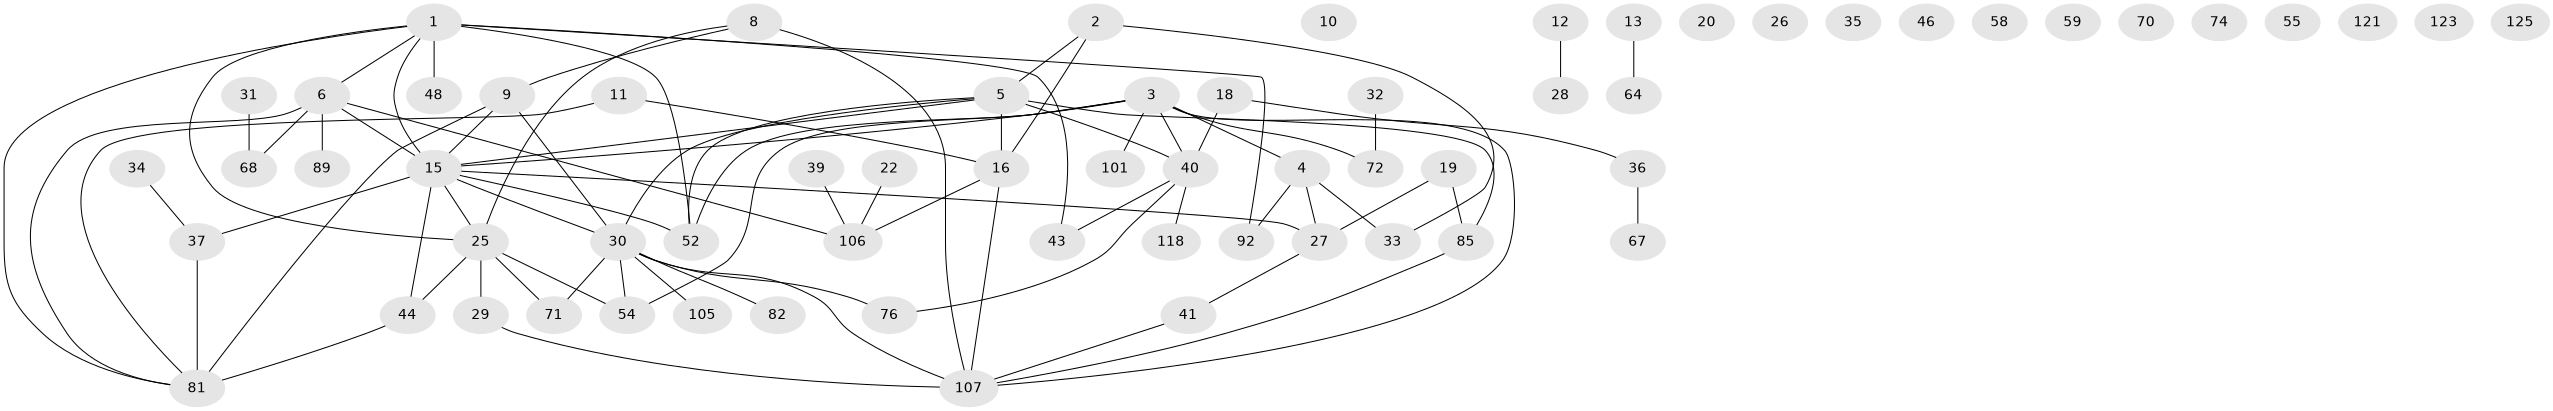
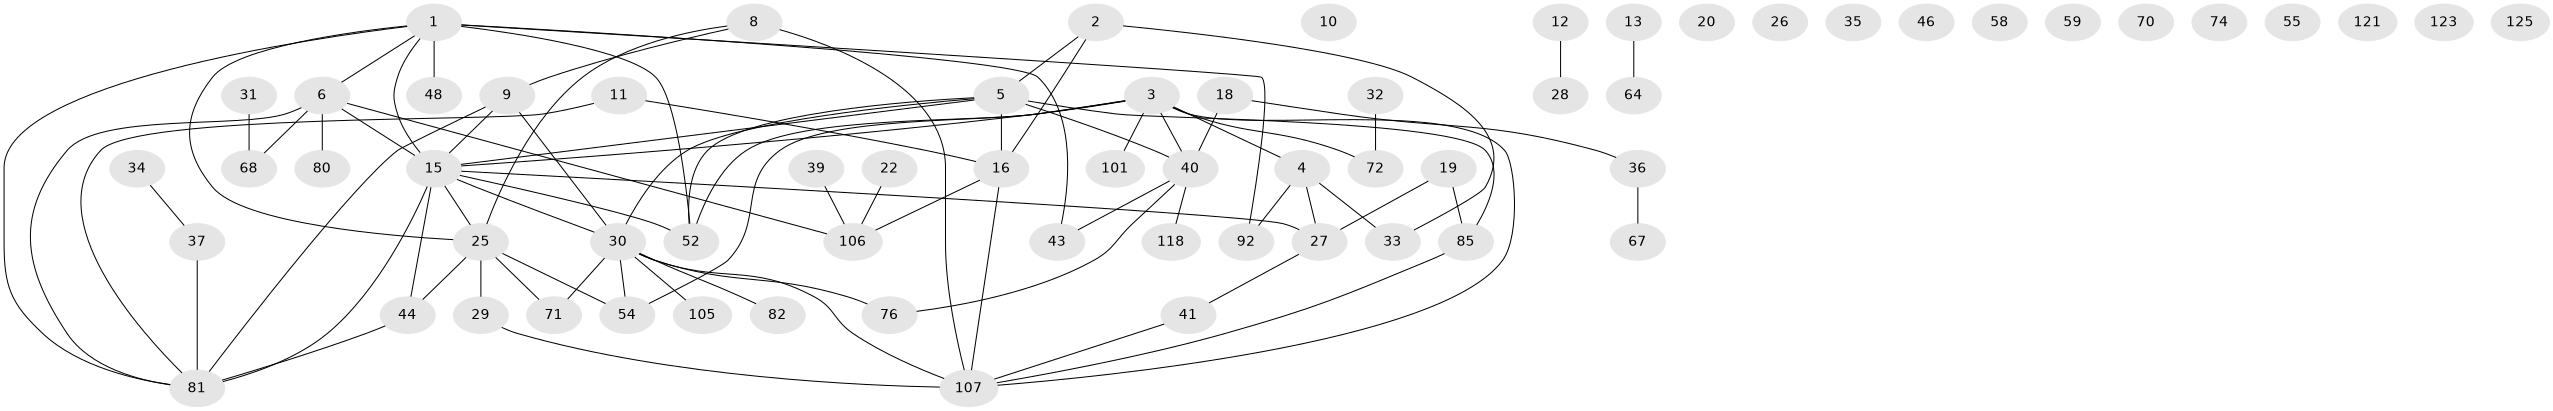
(322, 169) -> (322, 169)
(316, 205) -> (350, 311)
